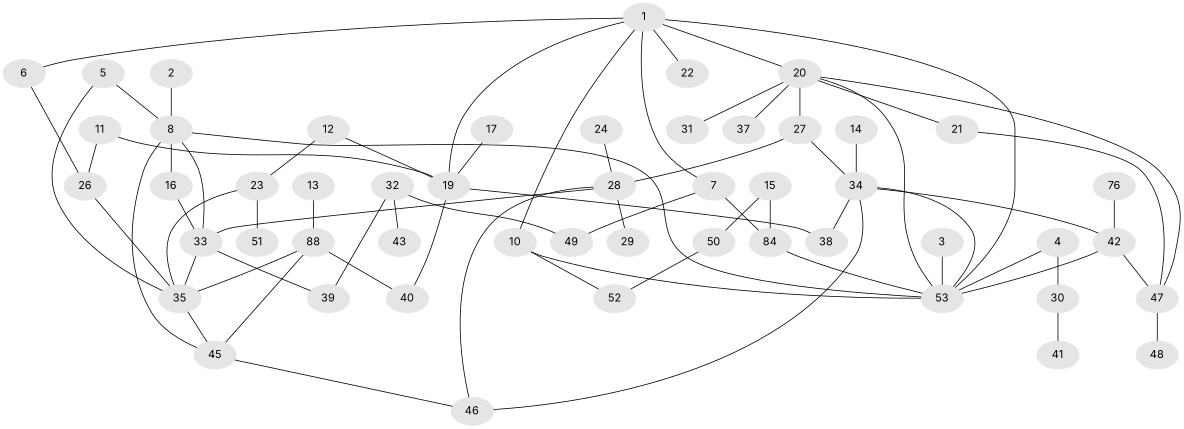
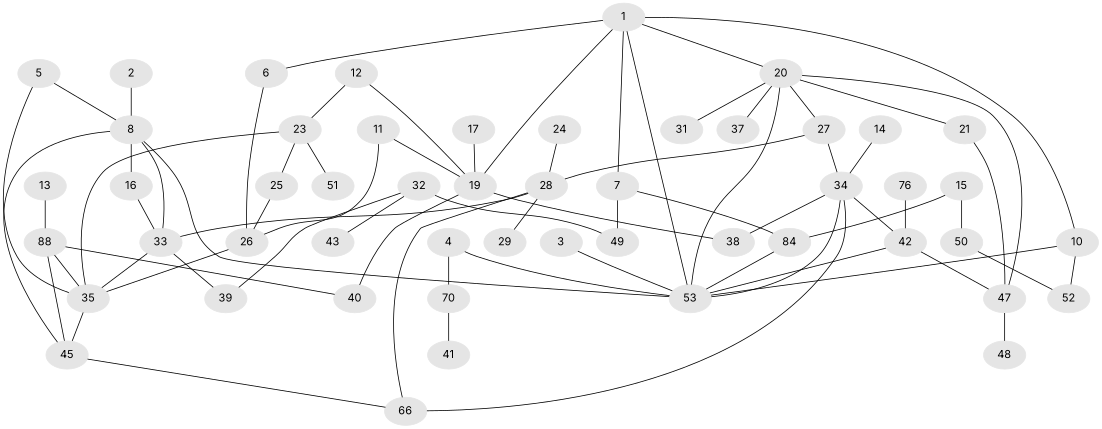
(687, 74) -> none
none -> (277, 186)
(1058, 299) -> (449, 299)
(472, 411) -> (406, 411)
